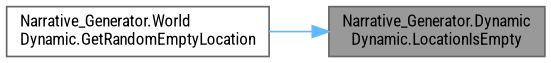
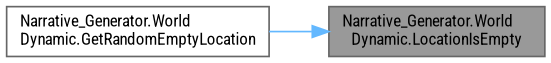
(437, 32) -> (437, 32)
